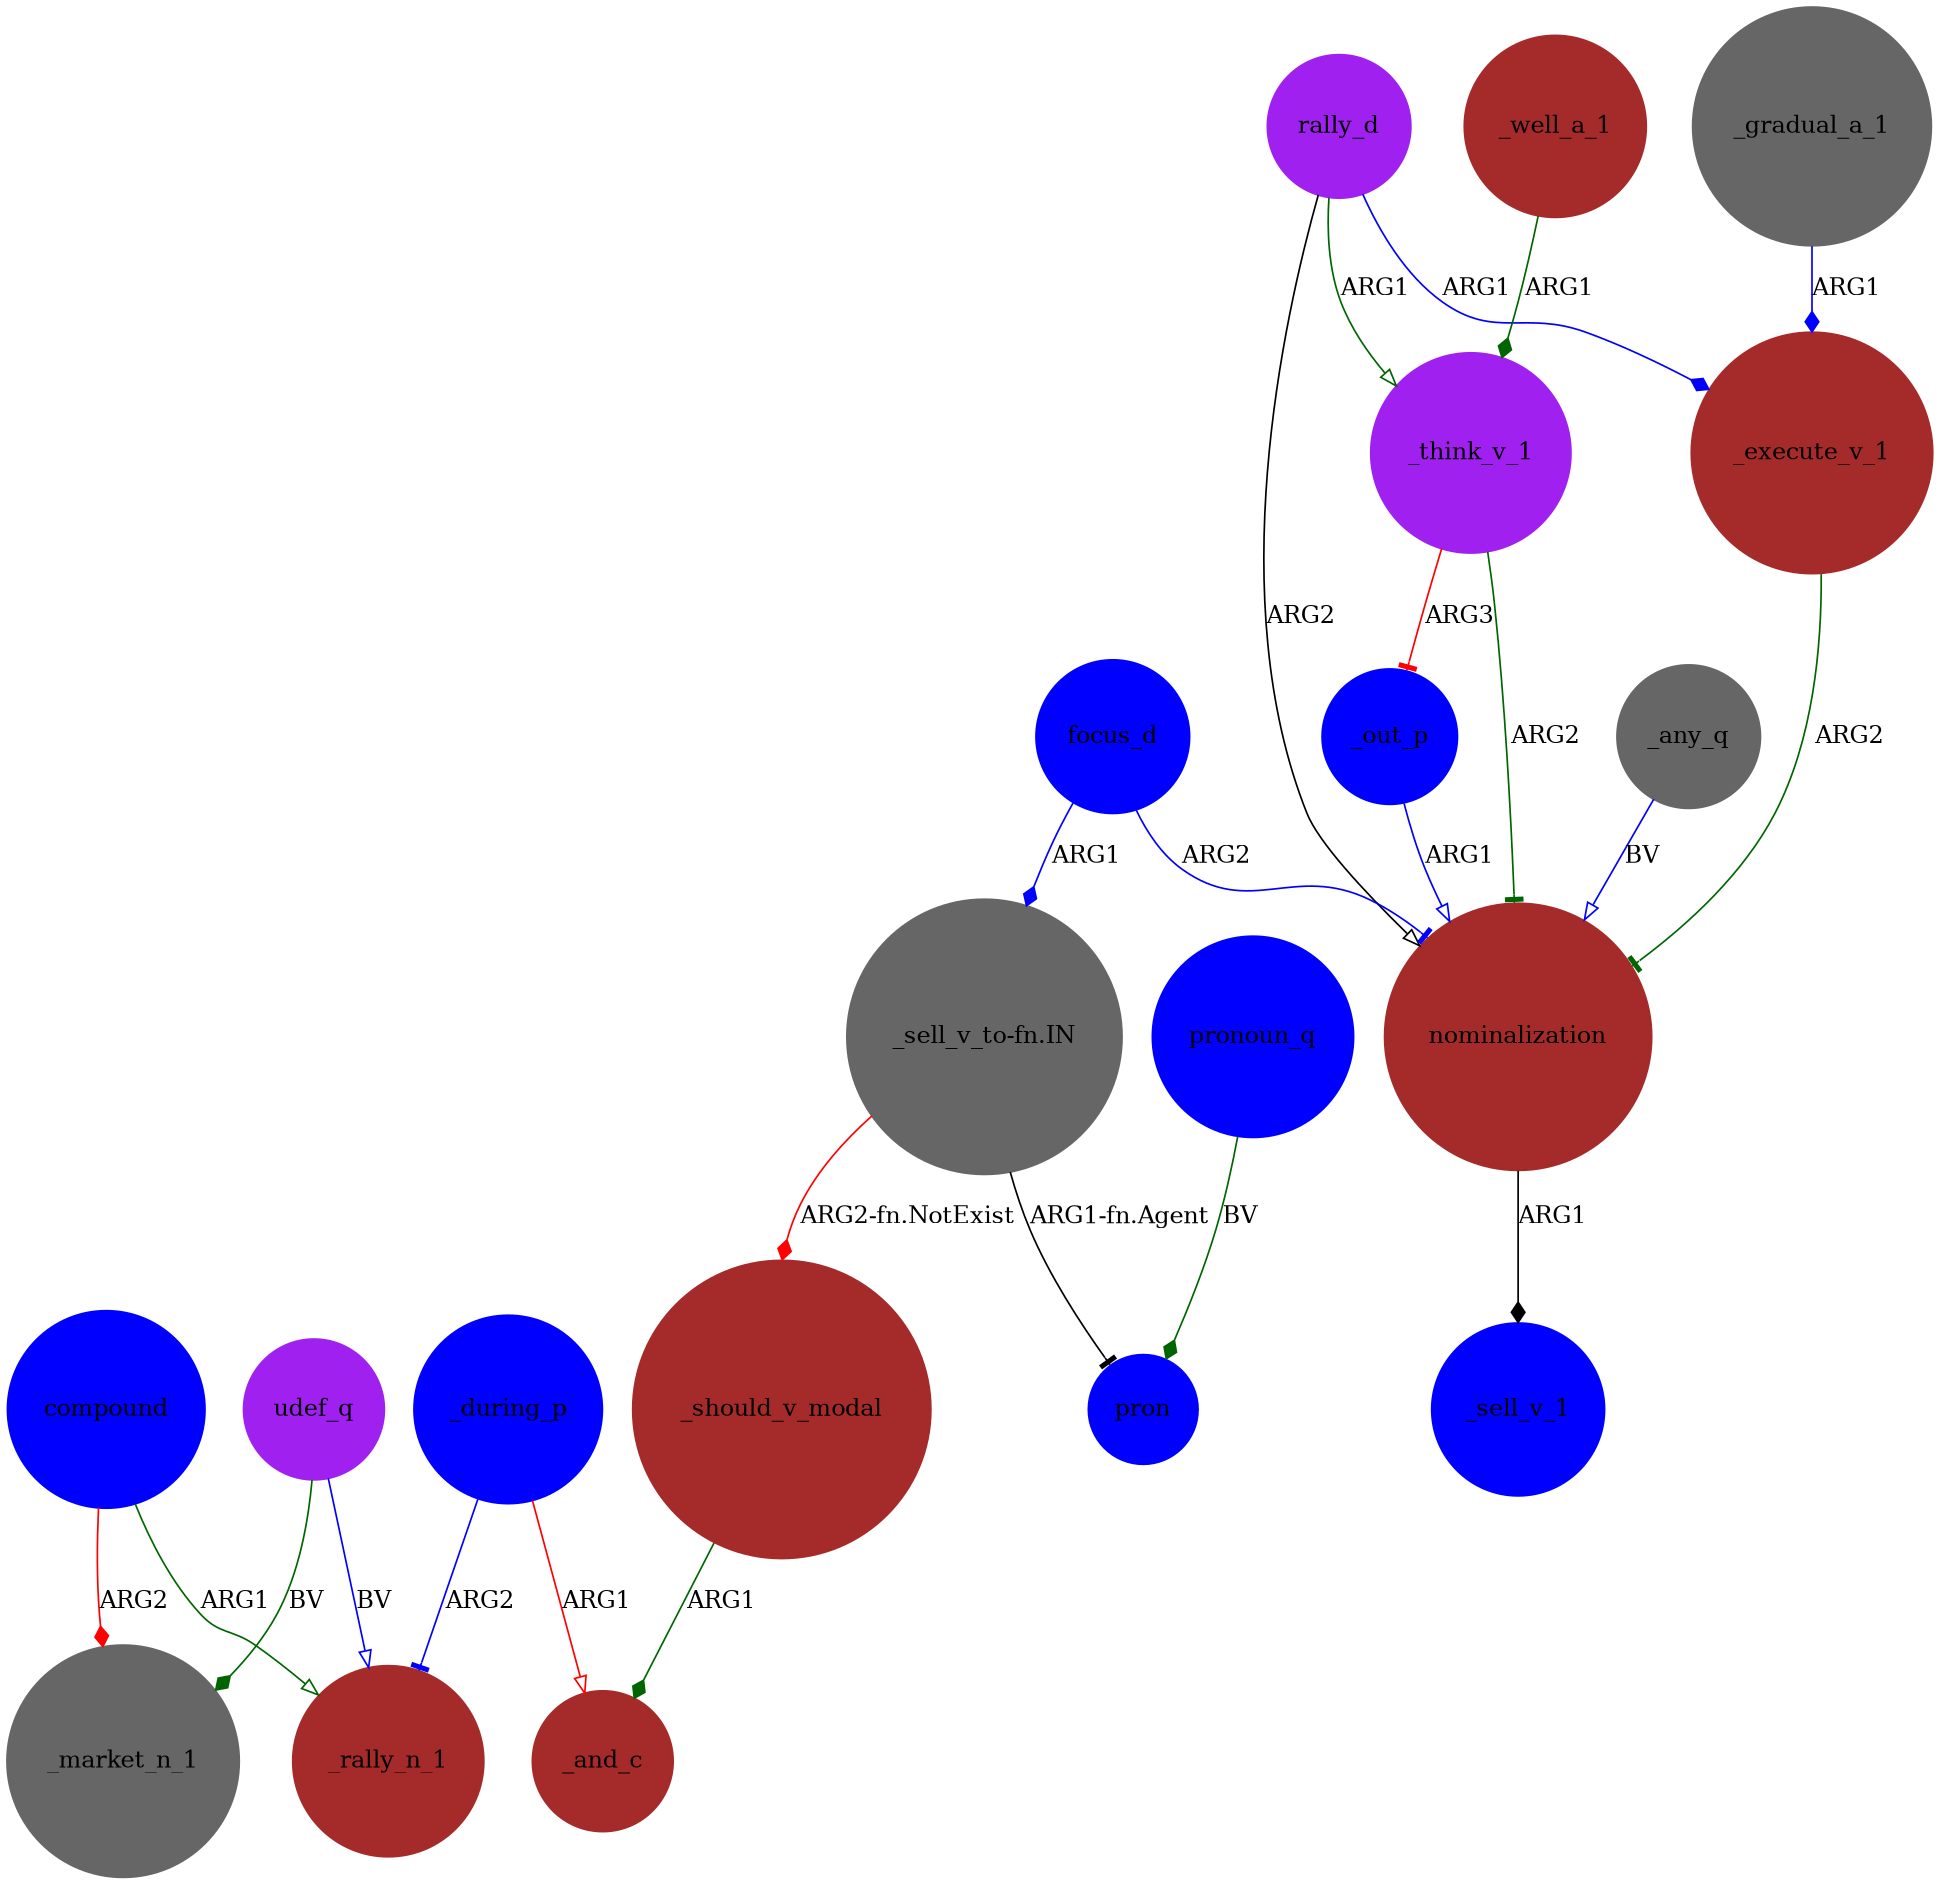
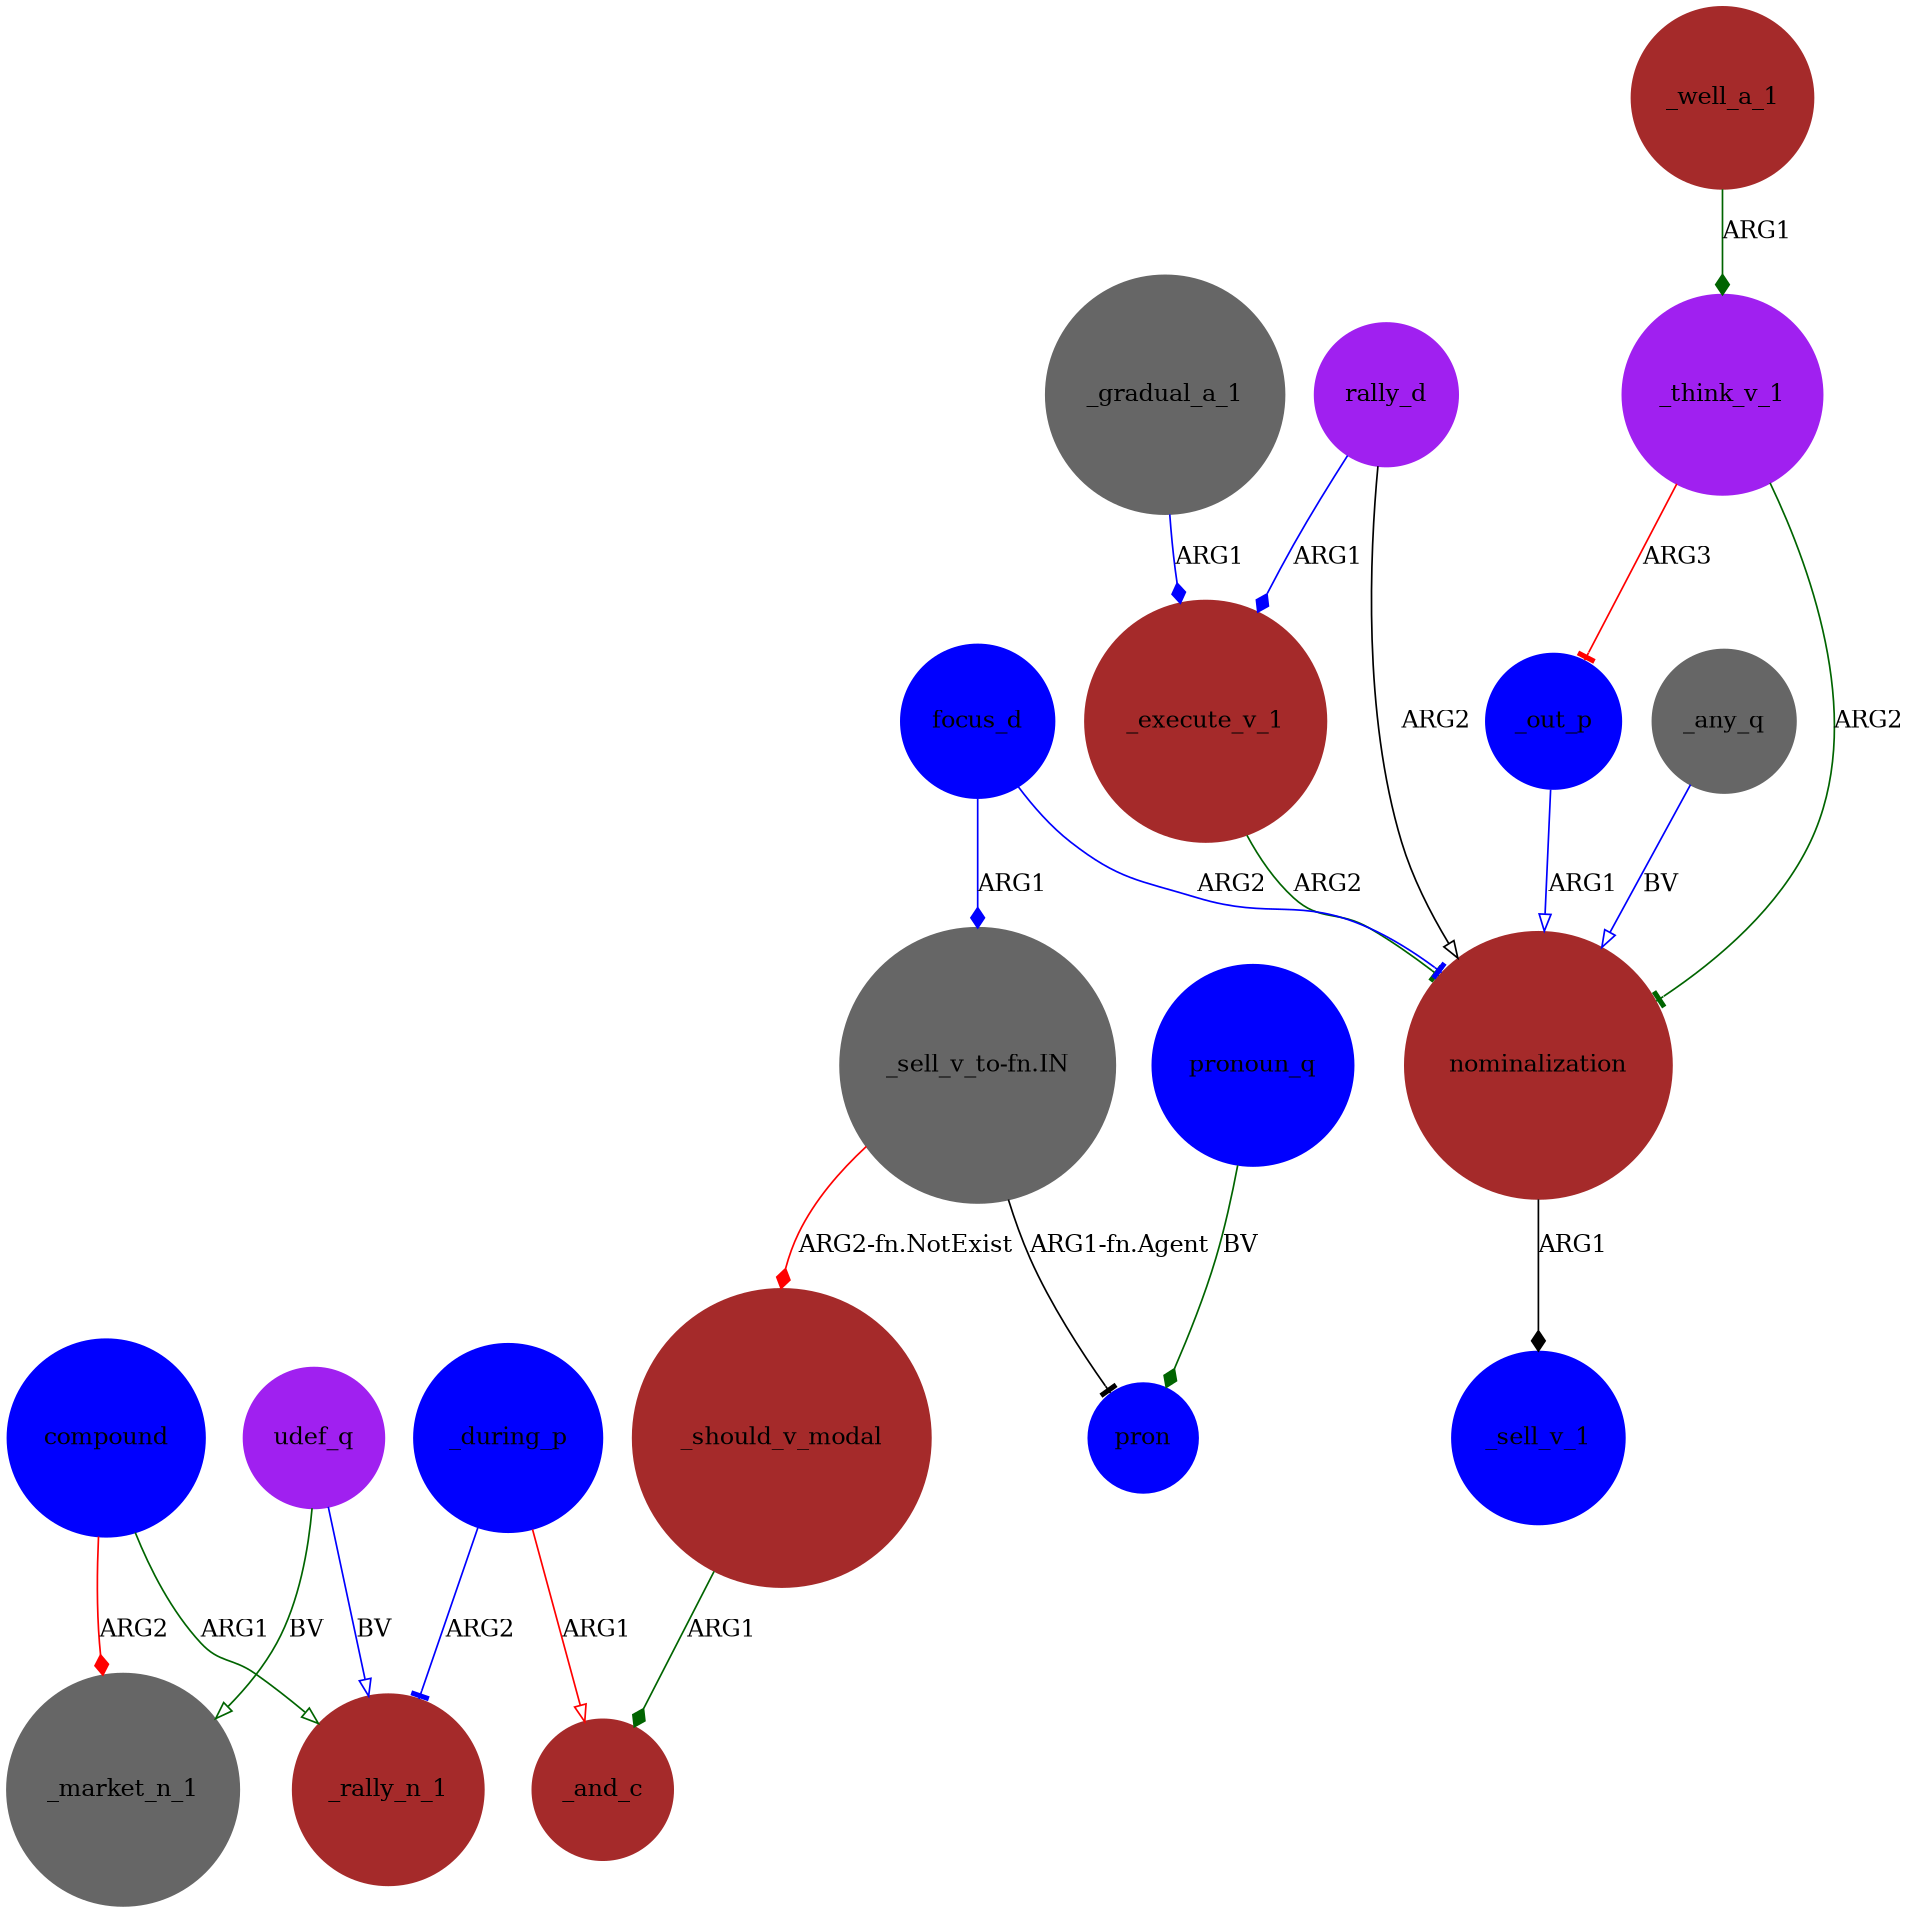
(1337, 292) -> none
(290, 1586) -> (289, 1616)
